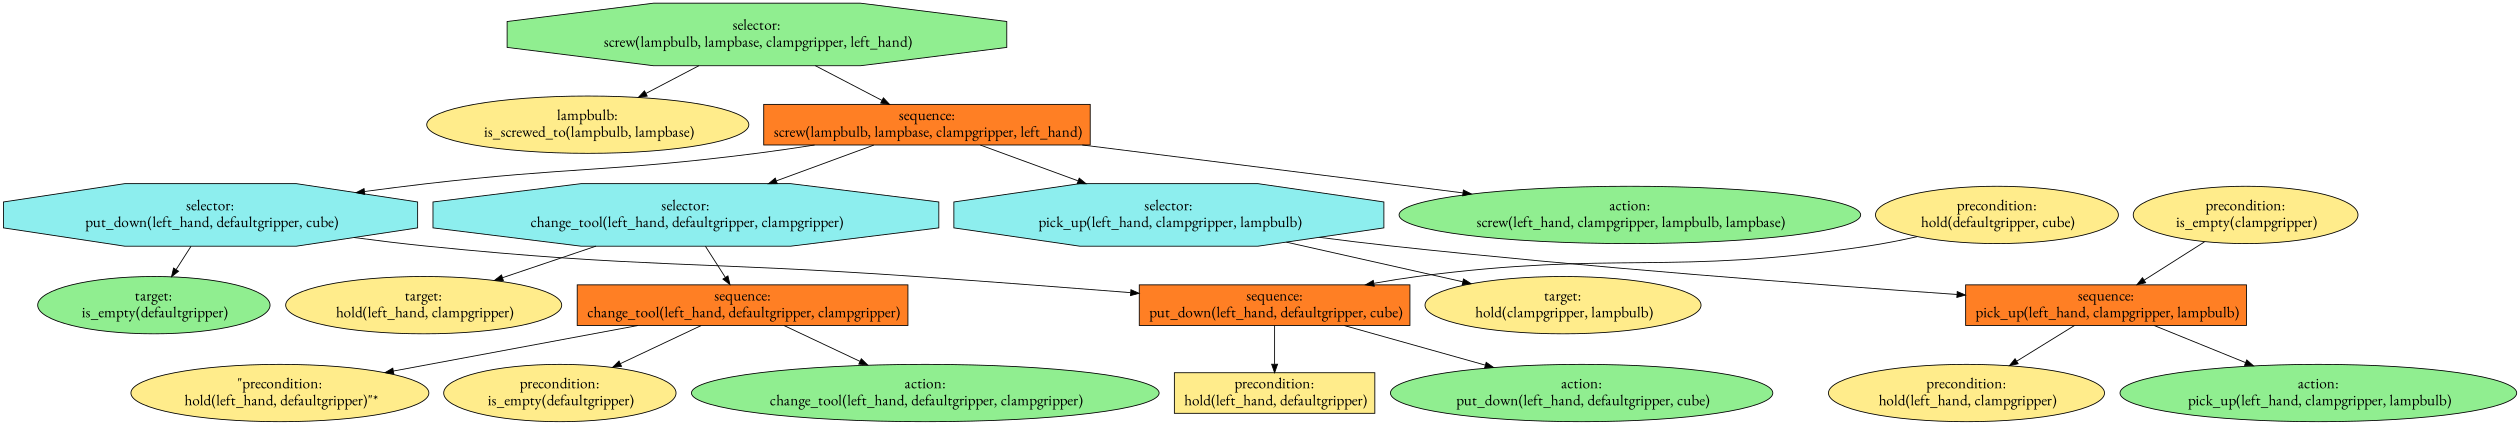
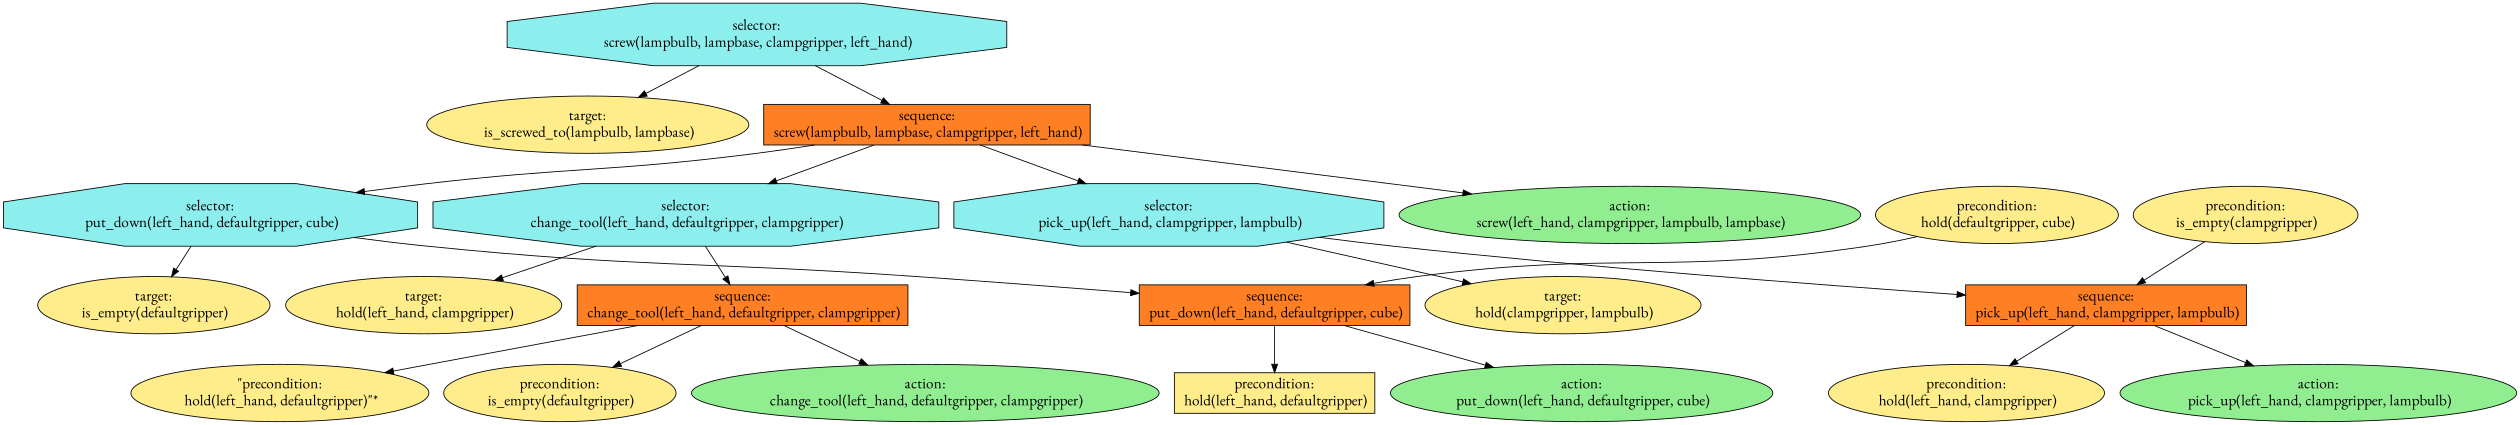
(757, 34) -> (757, 34)
(588, 125) -> (588, 125)
(154, 305) -> (154, 305)
